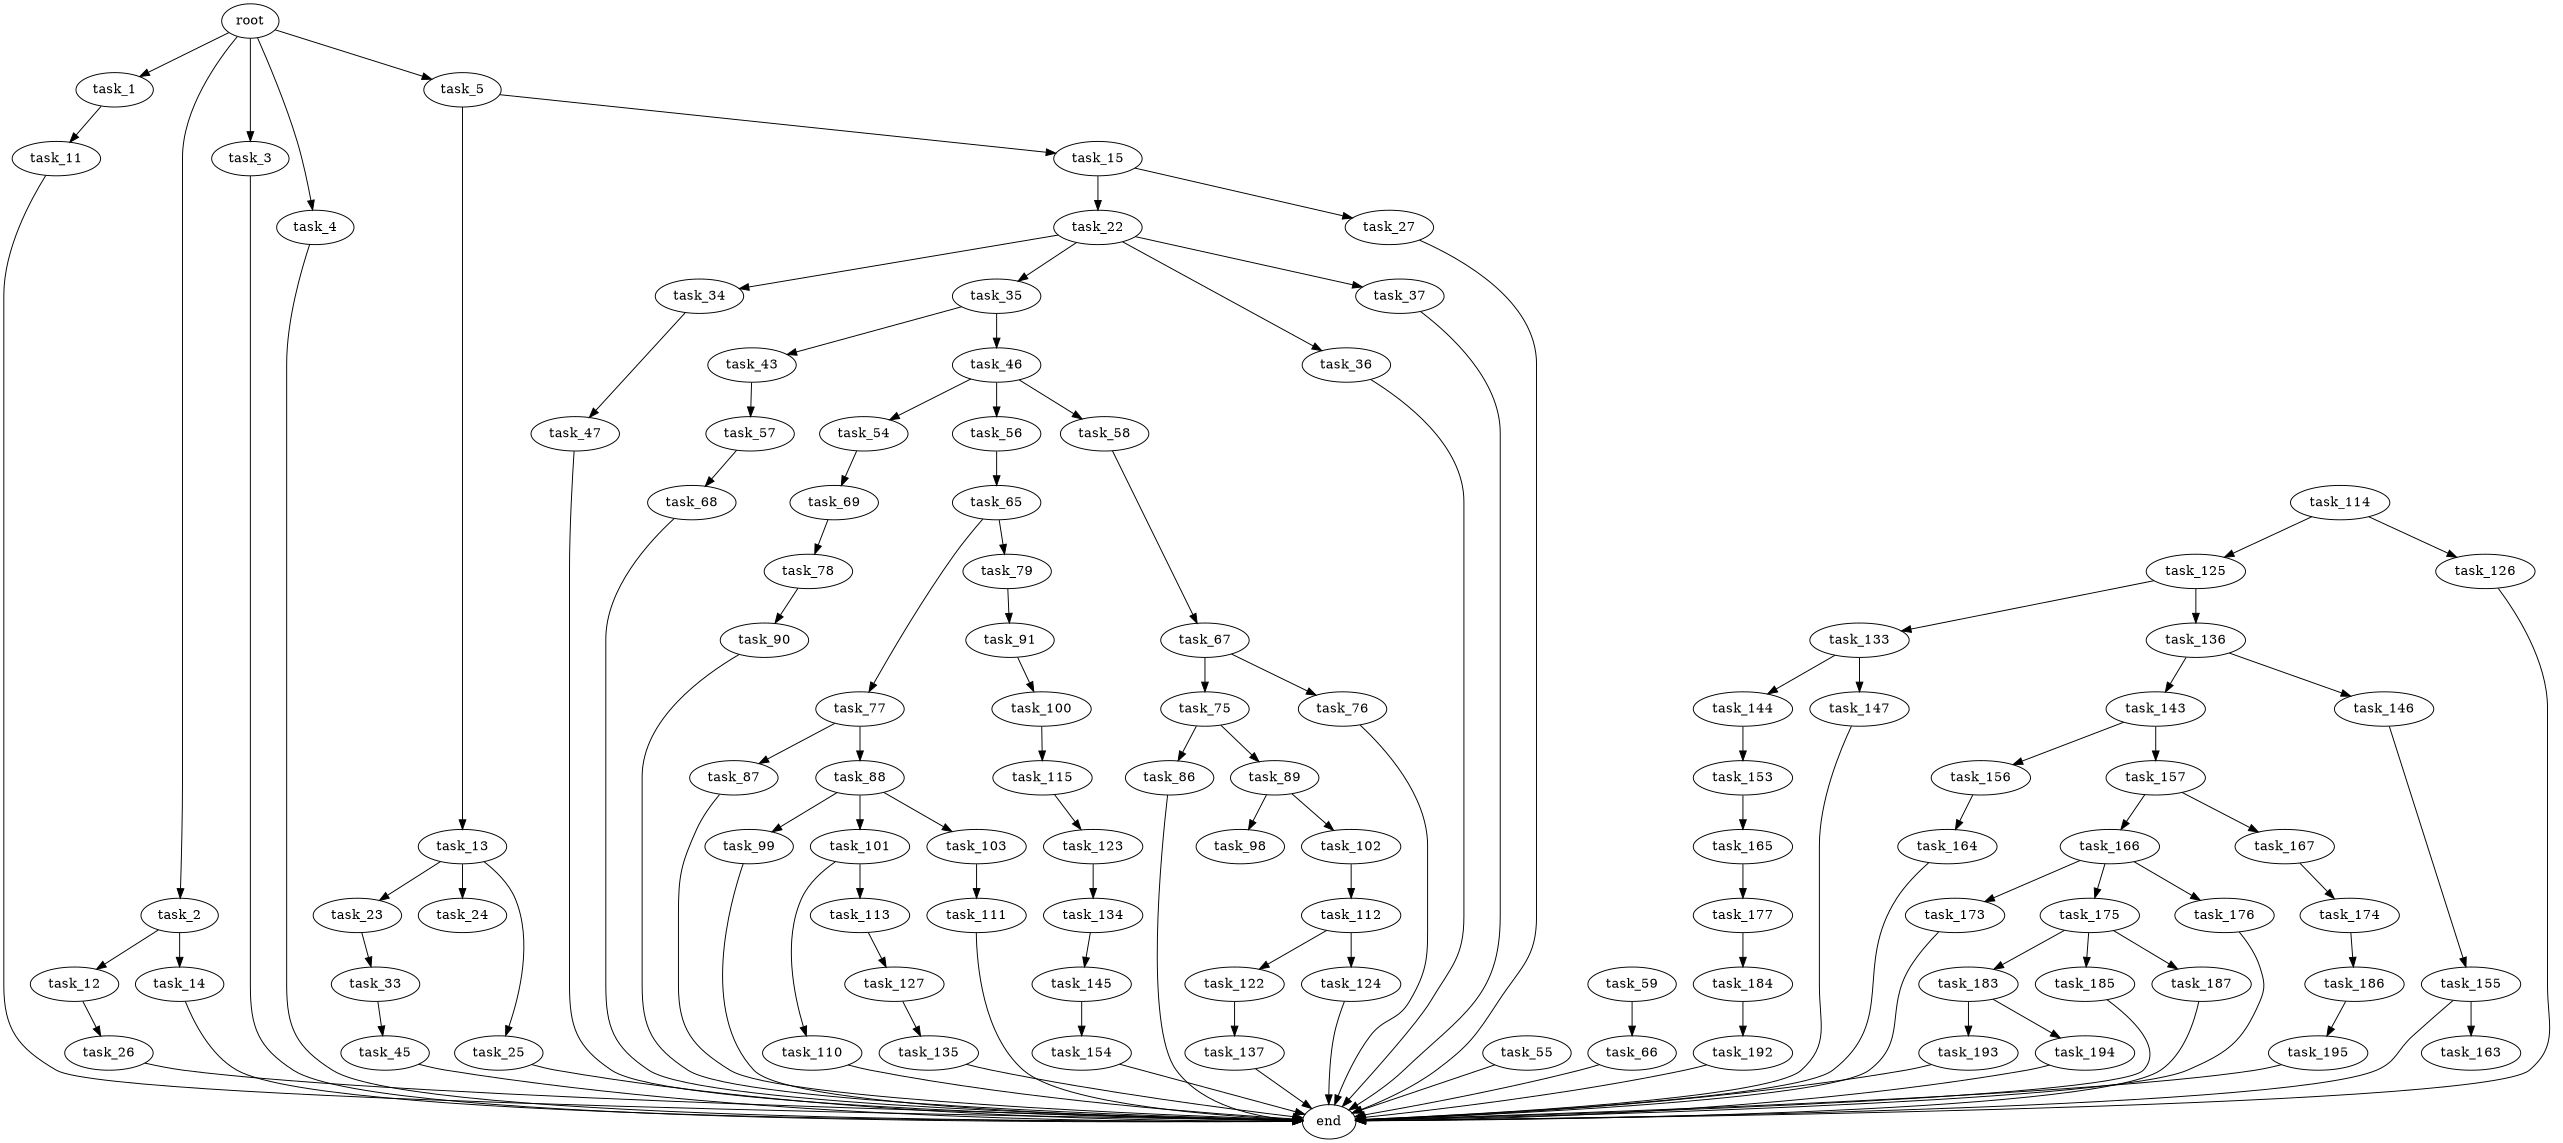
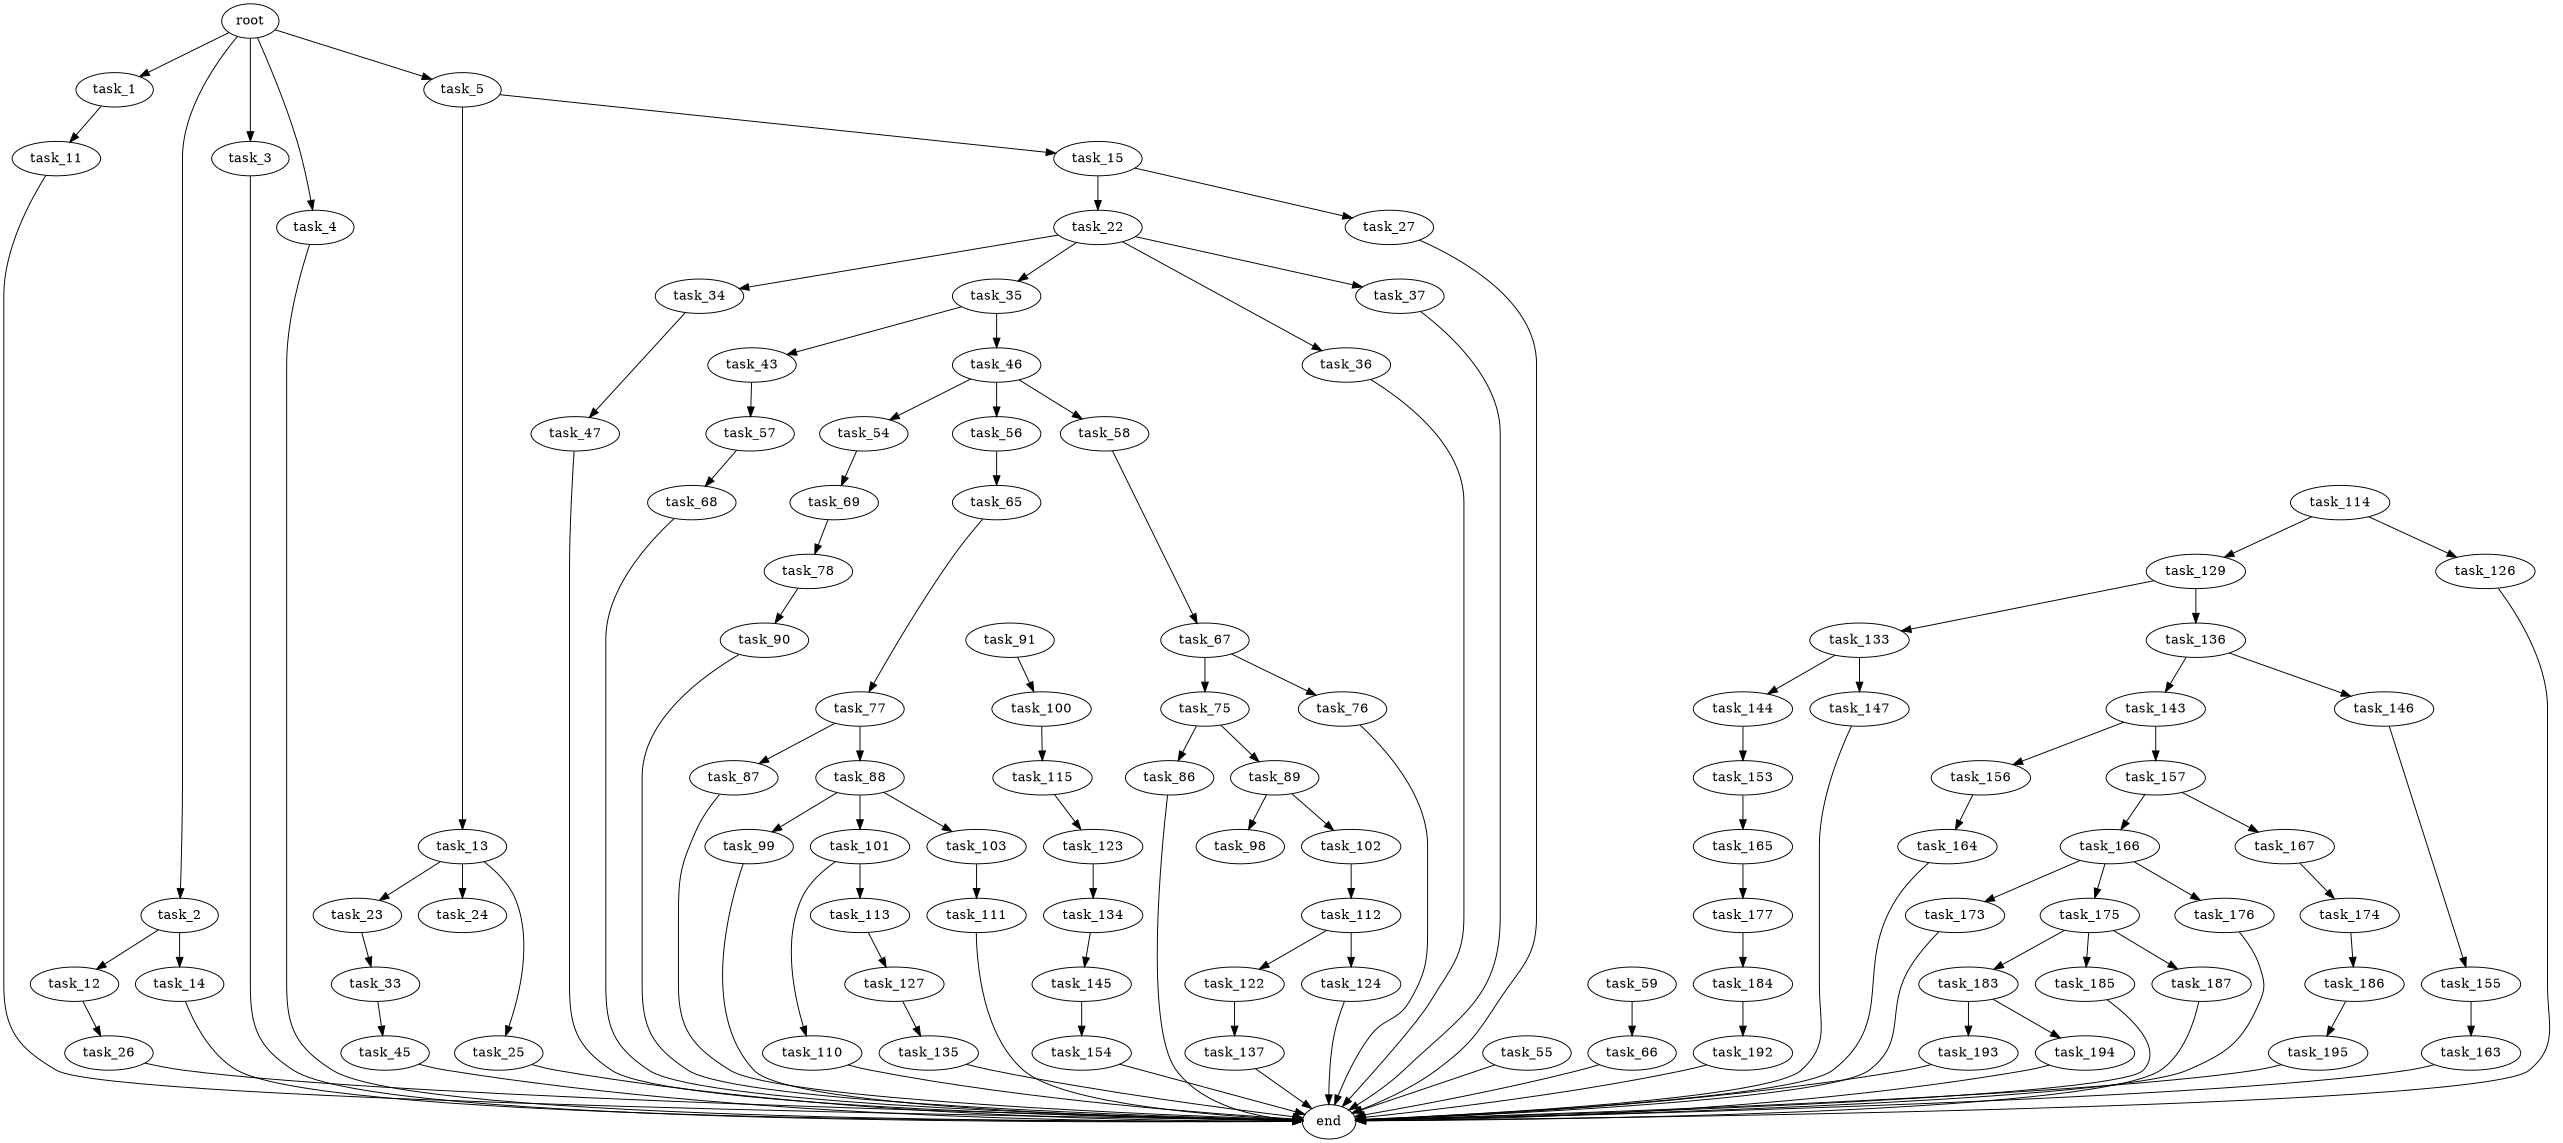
(1007, 571) -> none
(2196, 571) -> (2196, 571)
(2147, 1098) -> (2088, 1096)
